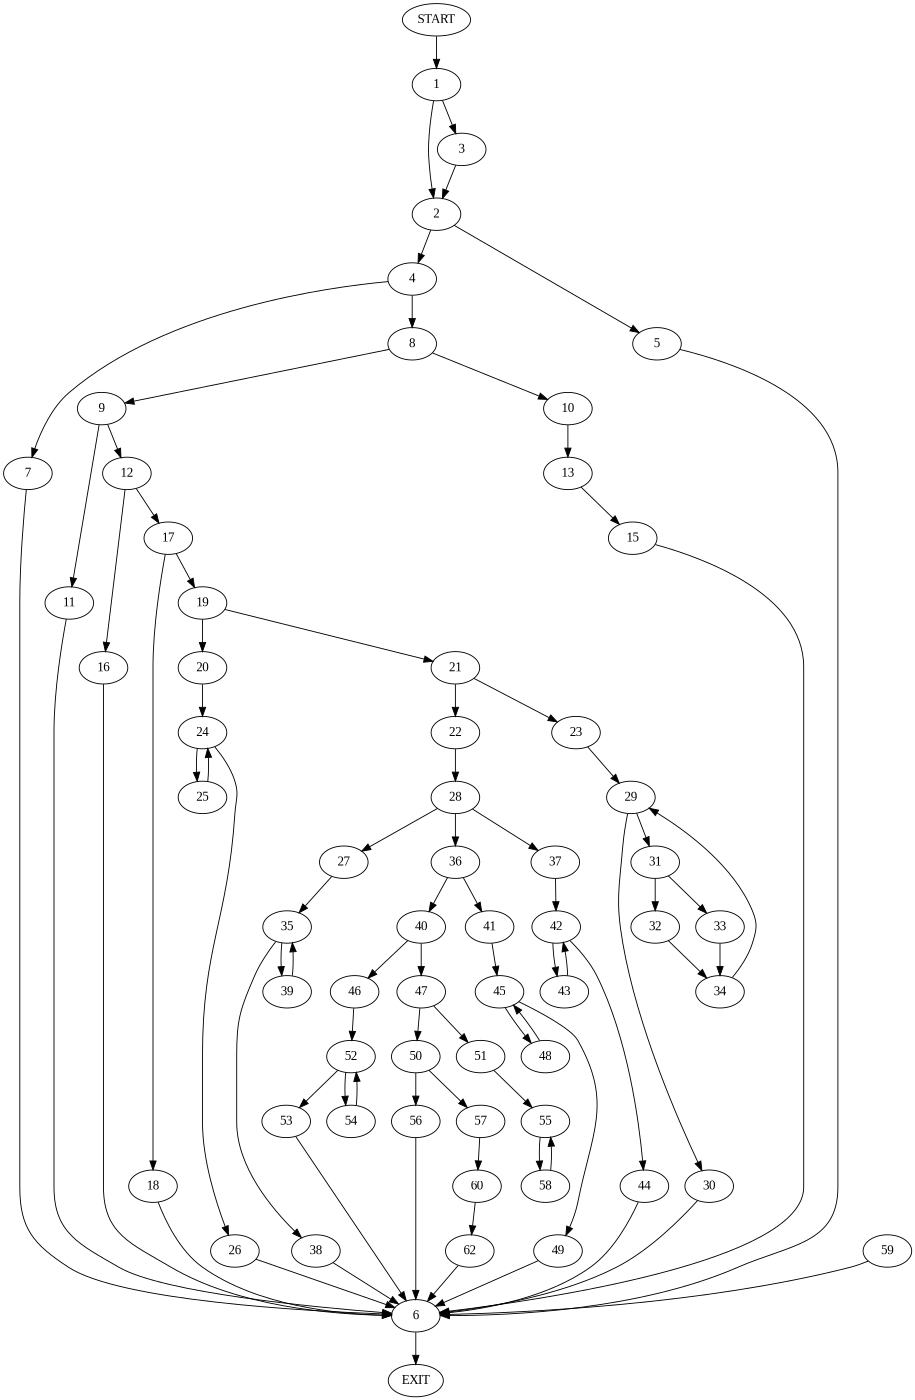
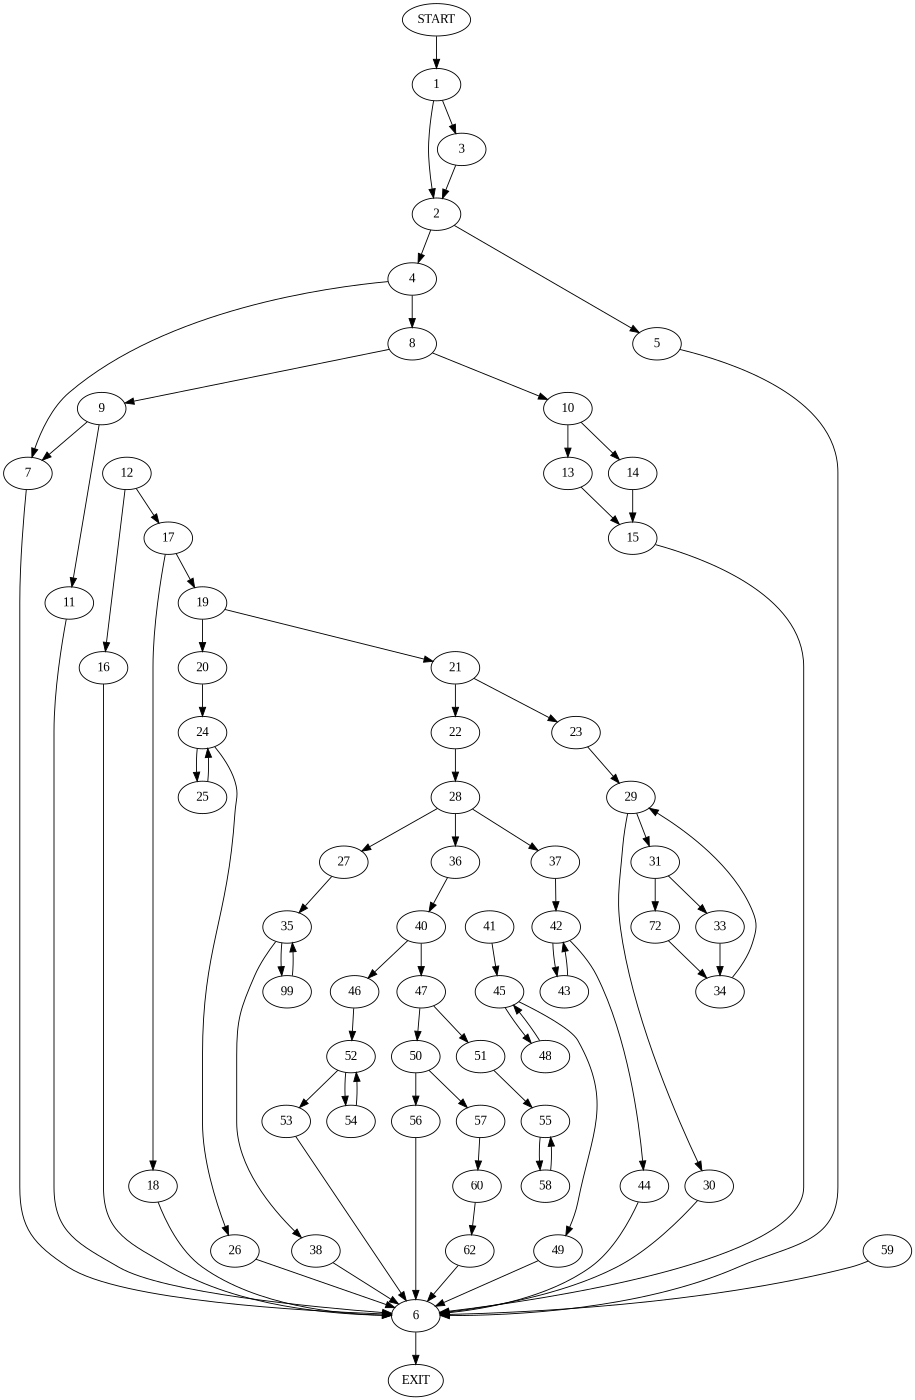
(113, 437) -> (68, 438)
none -> (633, 473)
(470, 891) -> none
(655, 927) -> (655, 927)
(287, 992) -> (287, 992)
